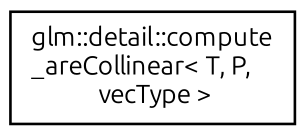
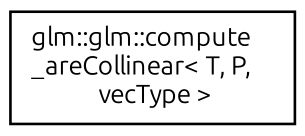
(153, 68) -> (153, 68)
